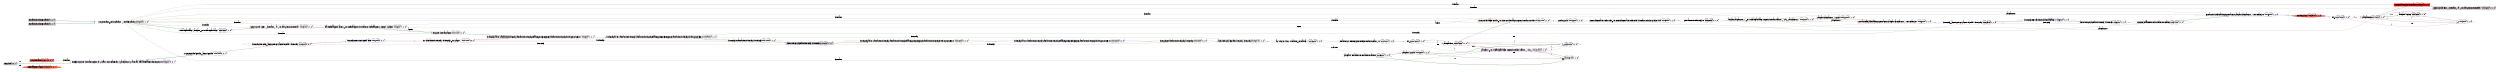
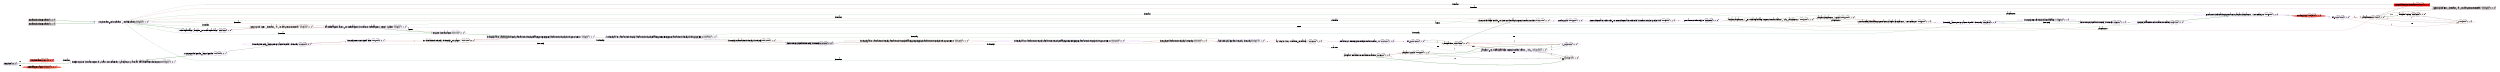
(1430, 48) -> (1437, 48)
